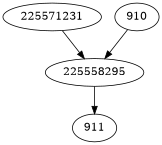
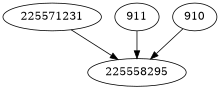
(95, 96) -> (137, 41)
